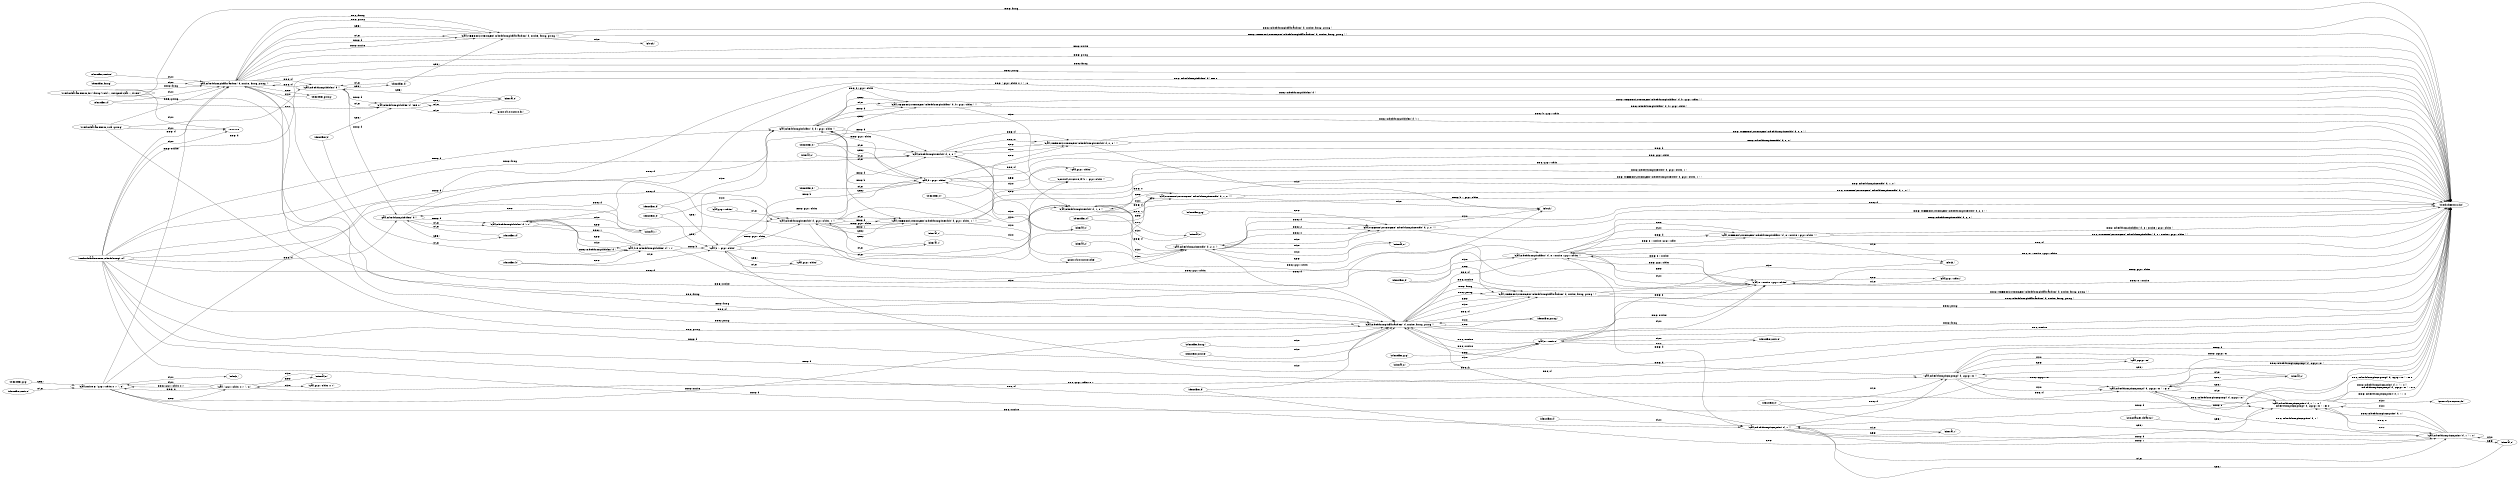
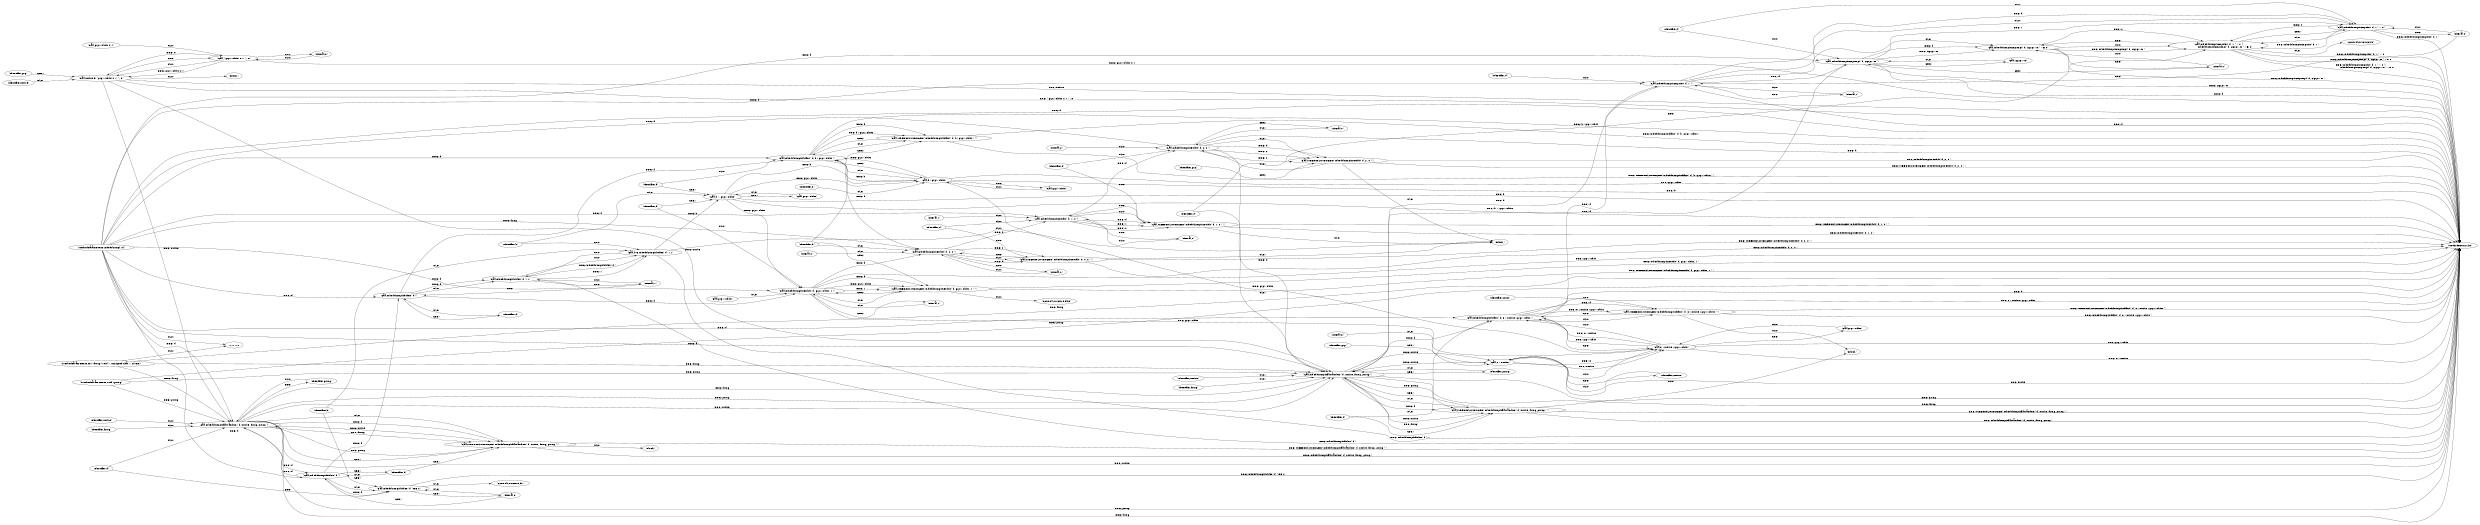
(175, 130) -> none
(1081, 179) -> none
none -> (1500, 298)
(279, 387) -> (171, 48)
(2140, 418) -> none
(2285, 424) -> (2451, 108)
